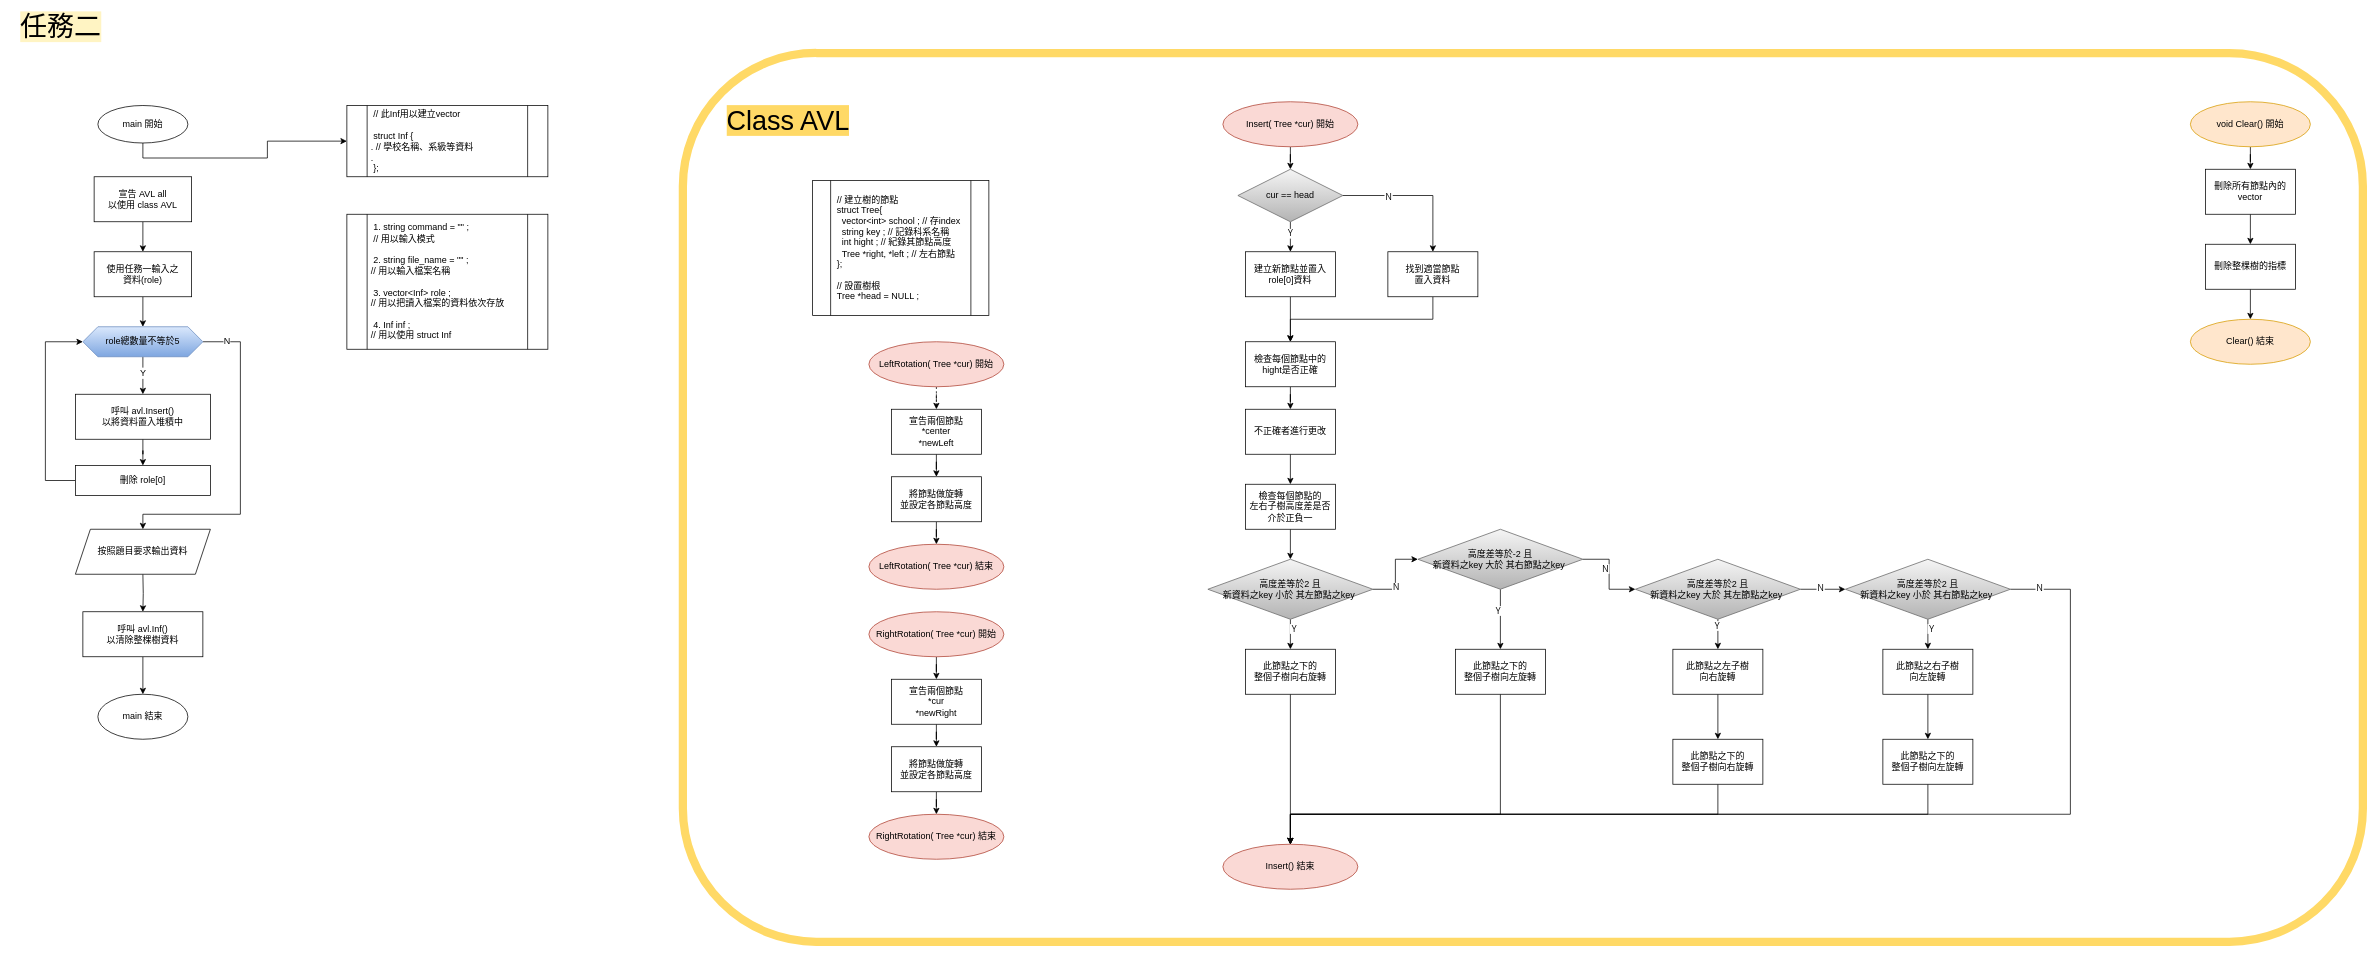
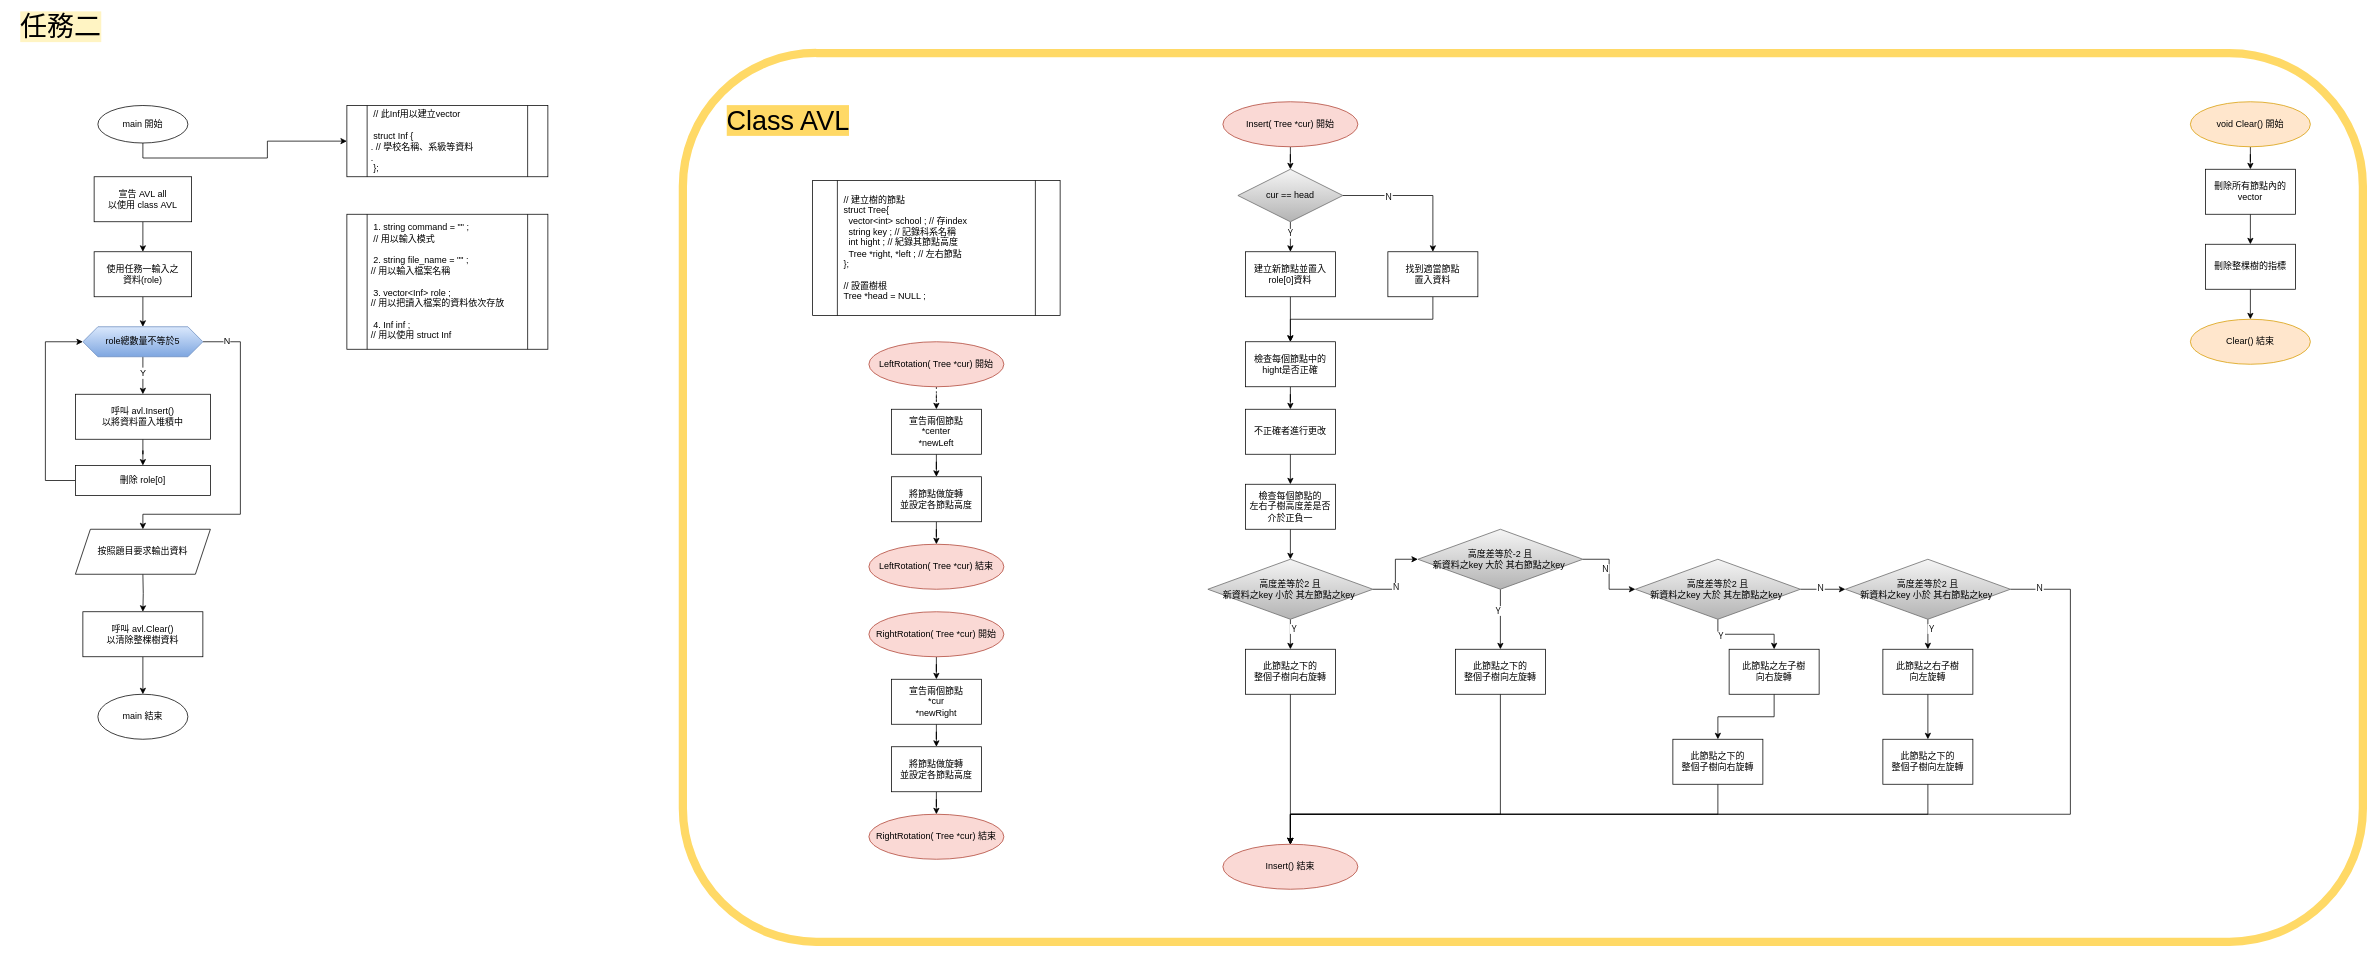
(901, 248) -> (936, 248)
(143, 634) -> (143, 634)
(1718, 672) -> (1774, 672)
